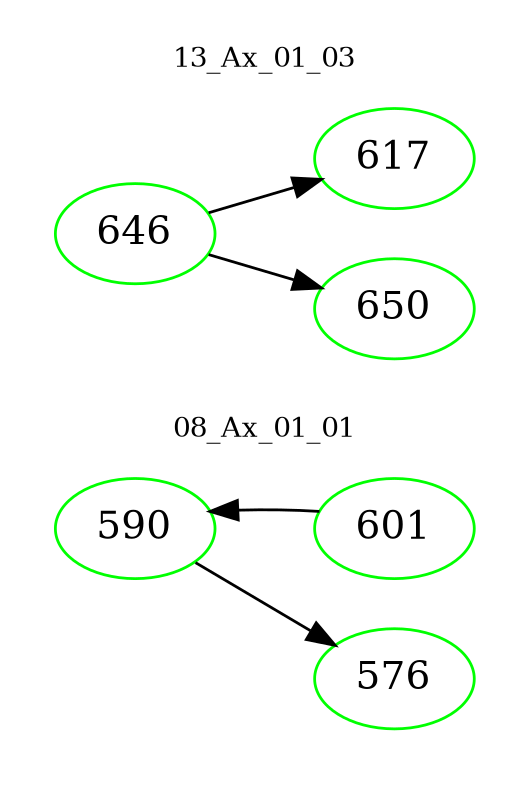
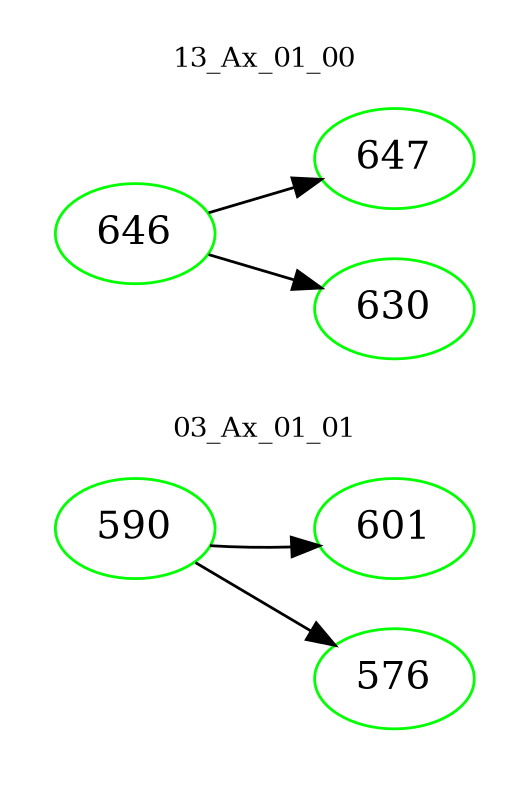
(265, 60) -> (265, 60)
(394, 159) -> (394, 159)
(394, 309) -> (394, 309)
(265, 430) -> (265, 430)
(279, 510) -> (250, 547)
